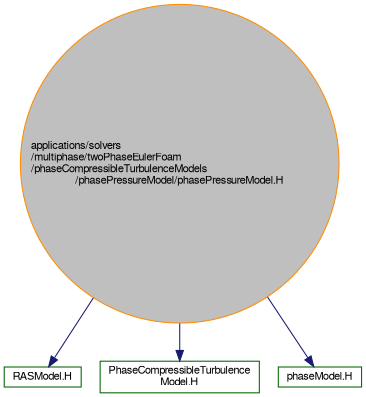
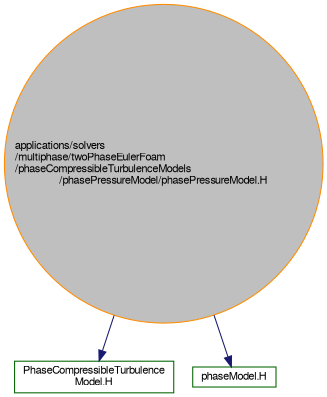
(43, 377) -> none
